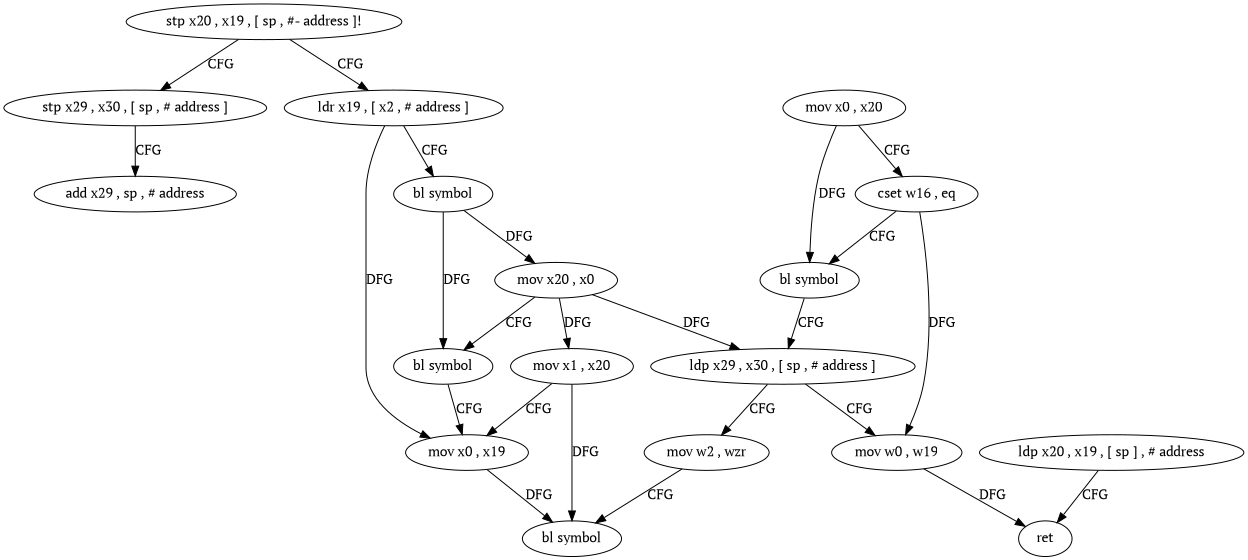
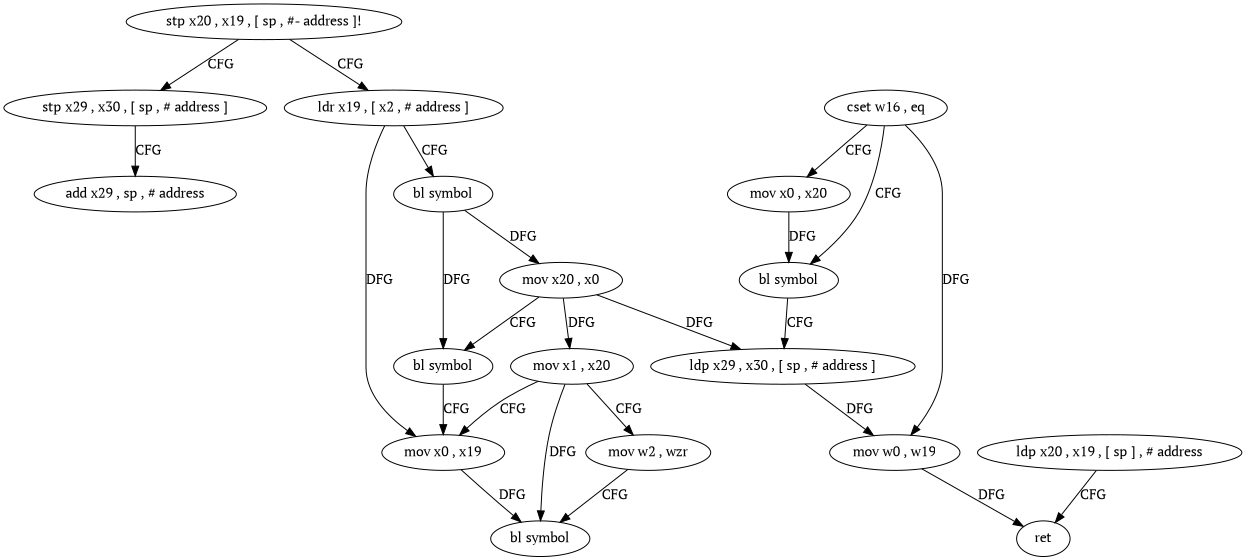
(877, 147) -> (841, 148)
(748, 406) -> (607, 406)
(860, 409) -> (860, 409)
